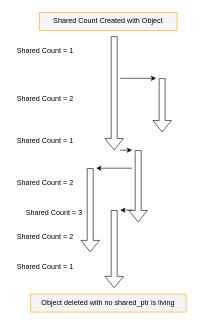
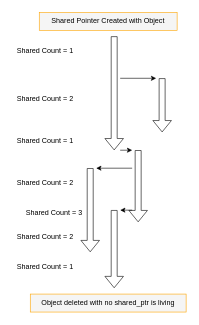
(108, 21) -> (108, 21)
